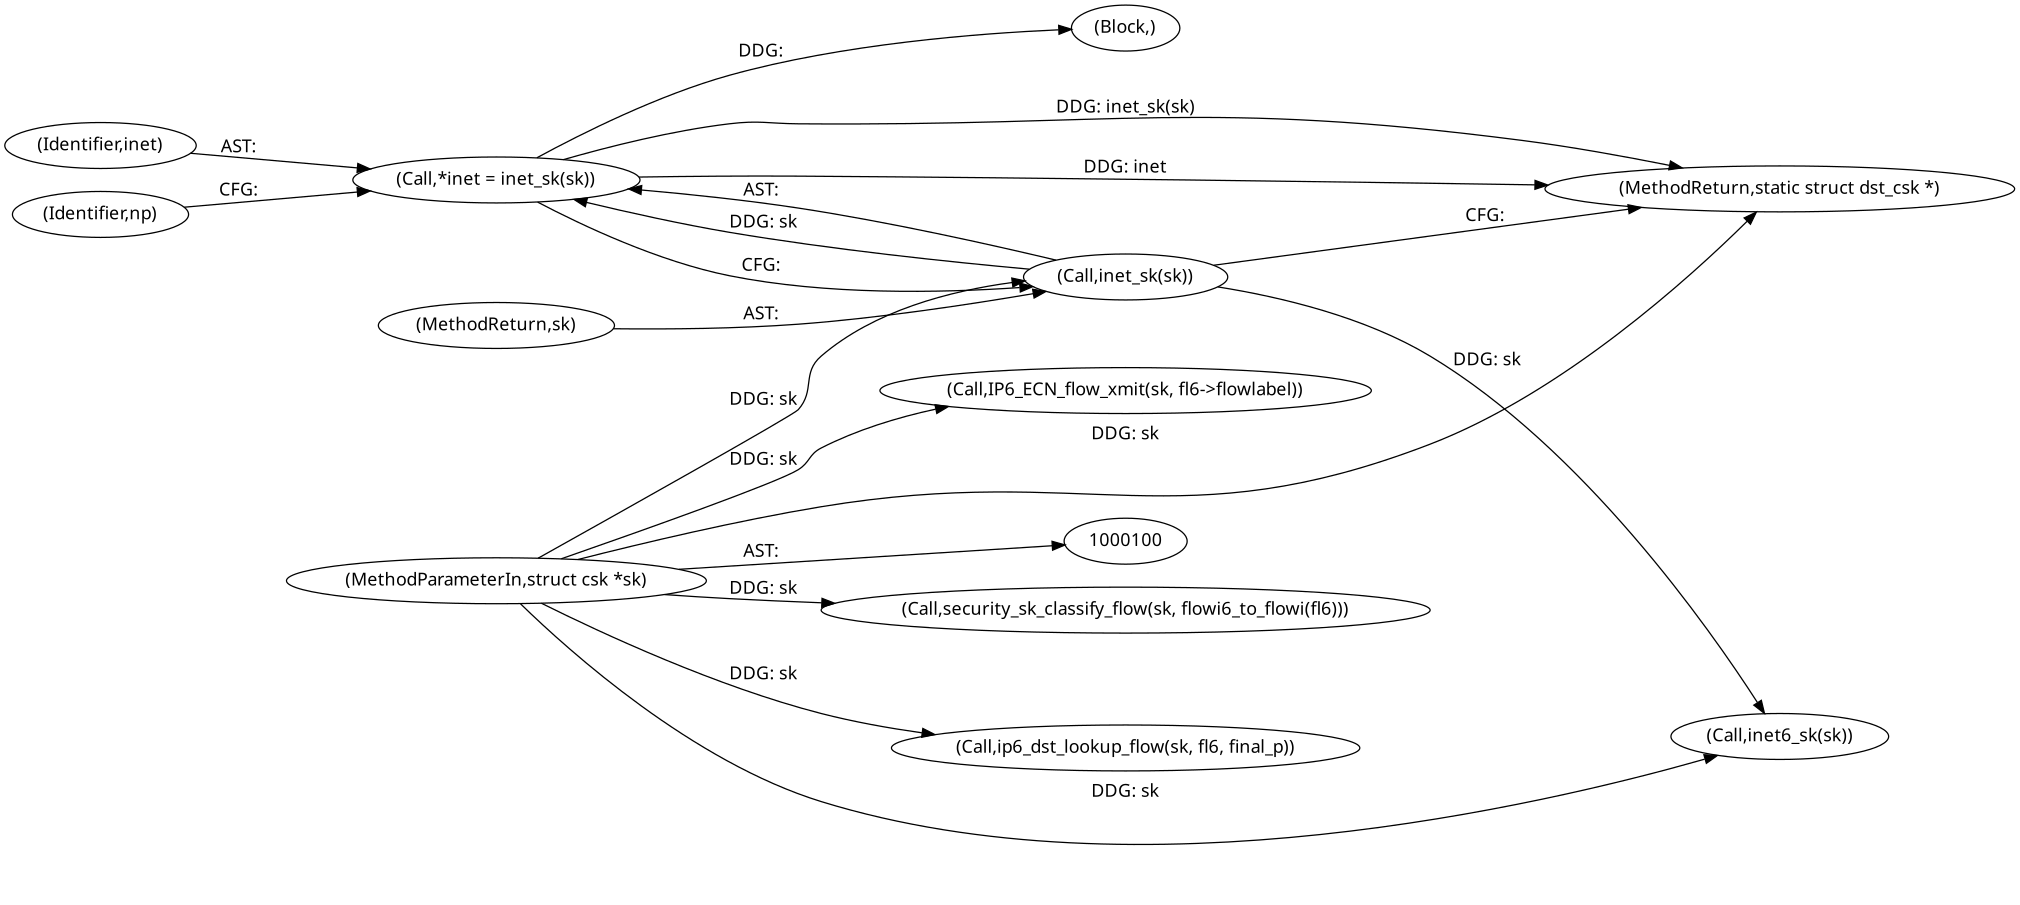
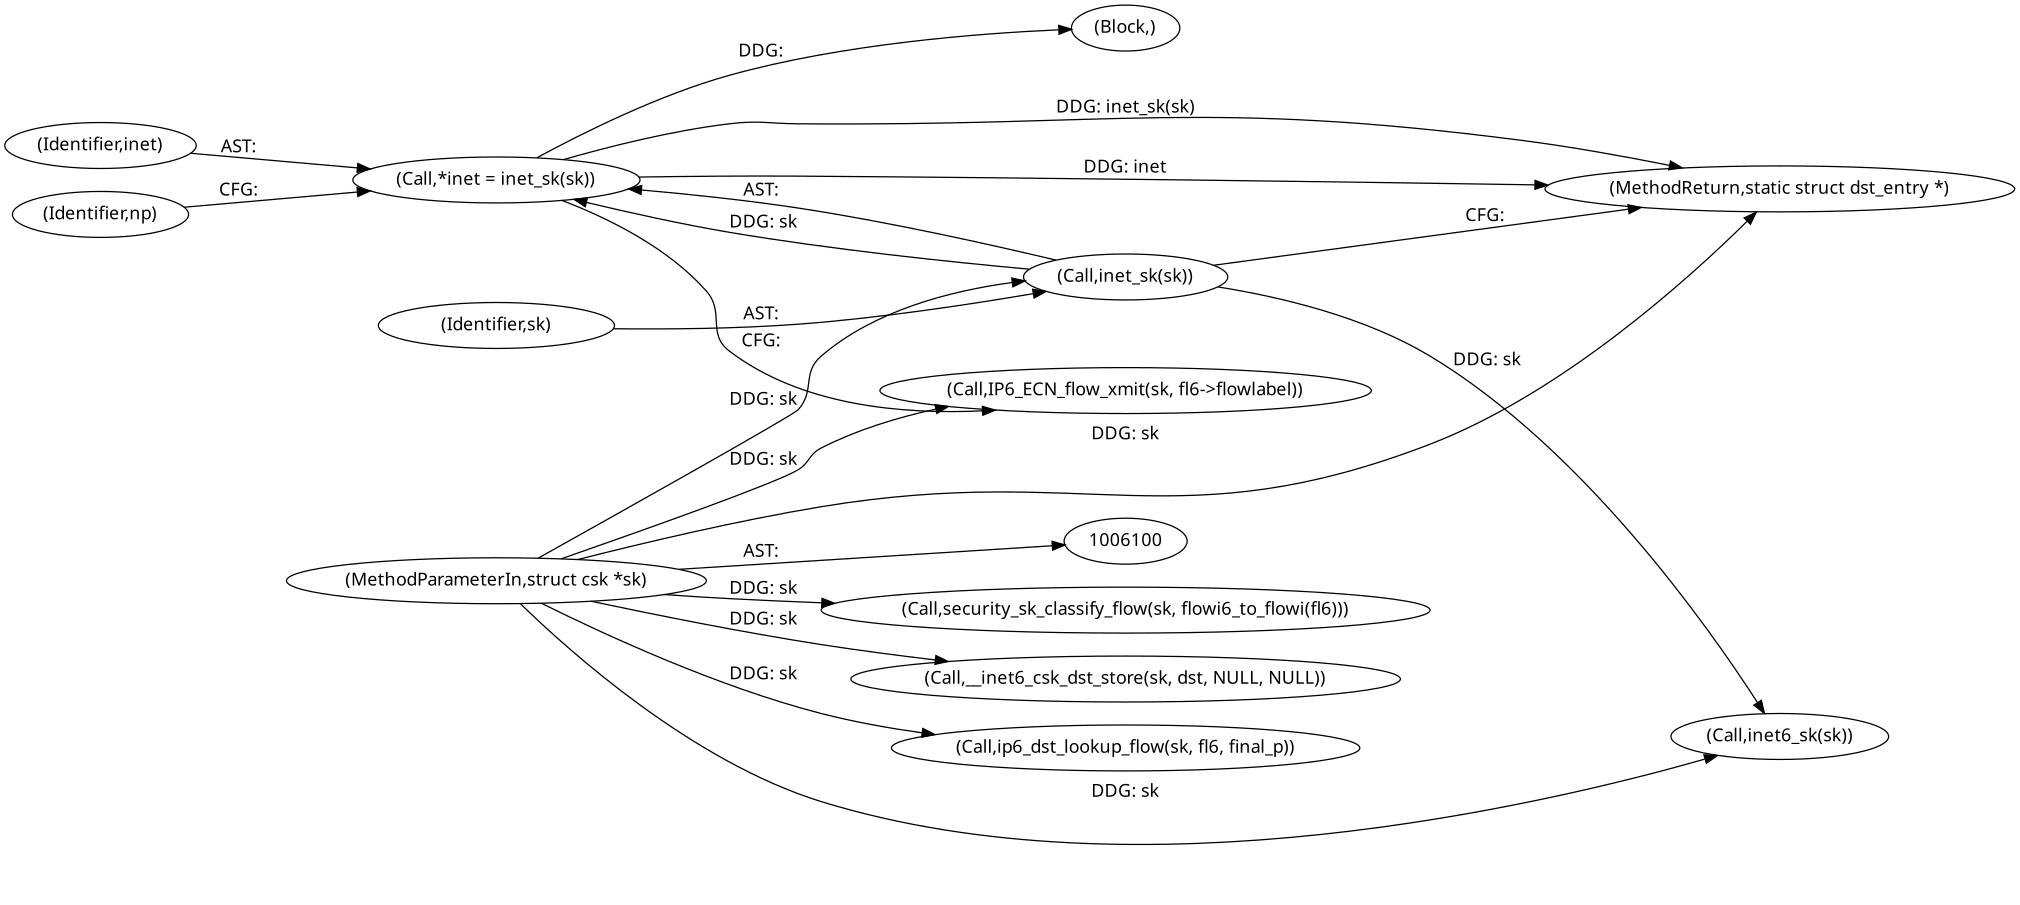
(1780, 189) -> (1780, 189)
(771, 283) -> (741, 358)
(496, 325) -> (496, 325)
(1126, 541) -> (1126, 541)
none -> (1126, 679)
